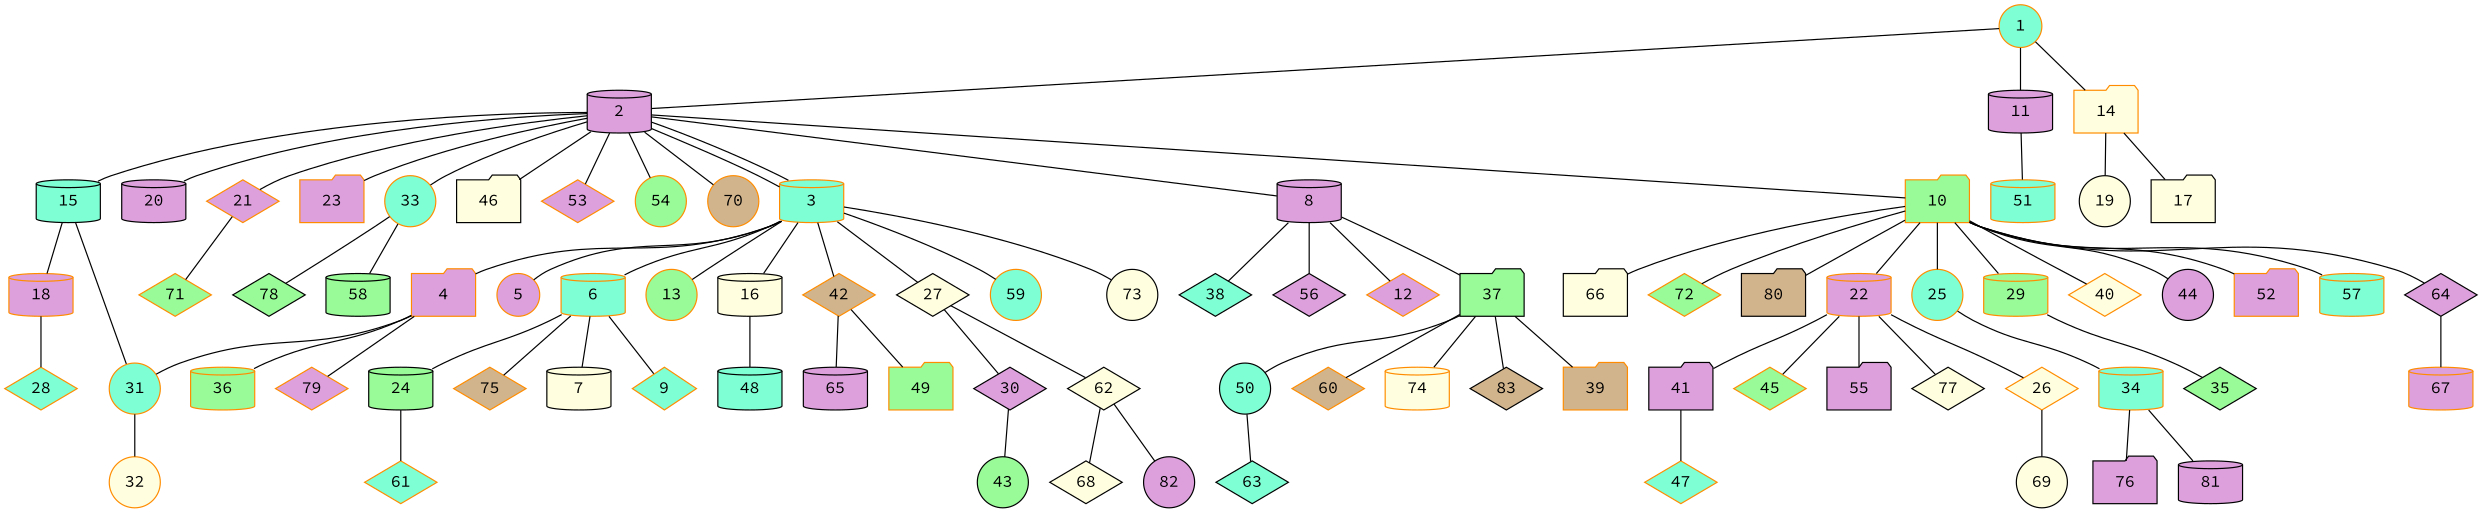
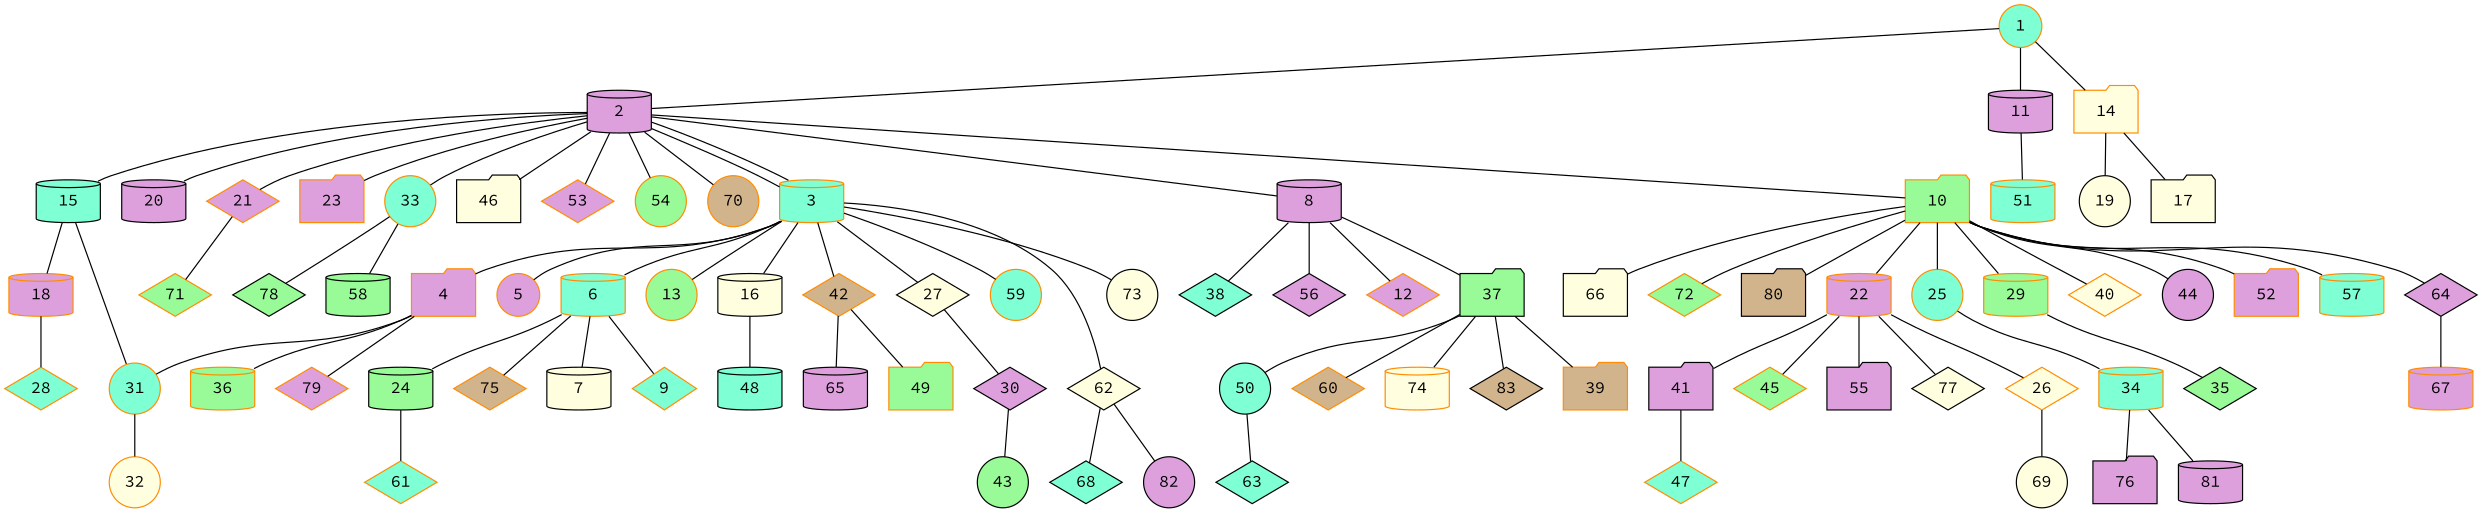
(1018, 342) -> (1041, 262)
(1086, 482) -> (1086, 482)
